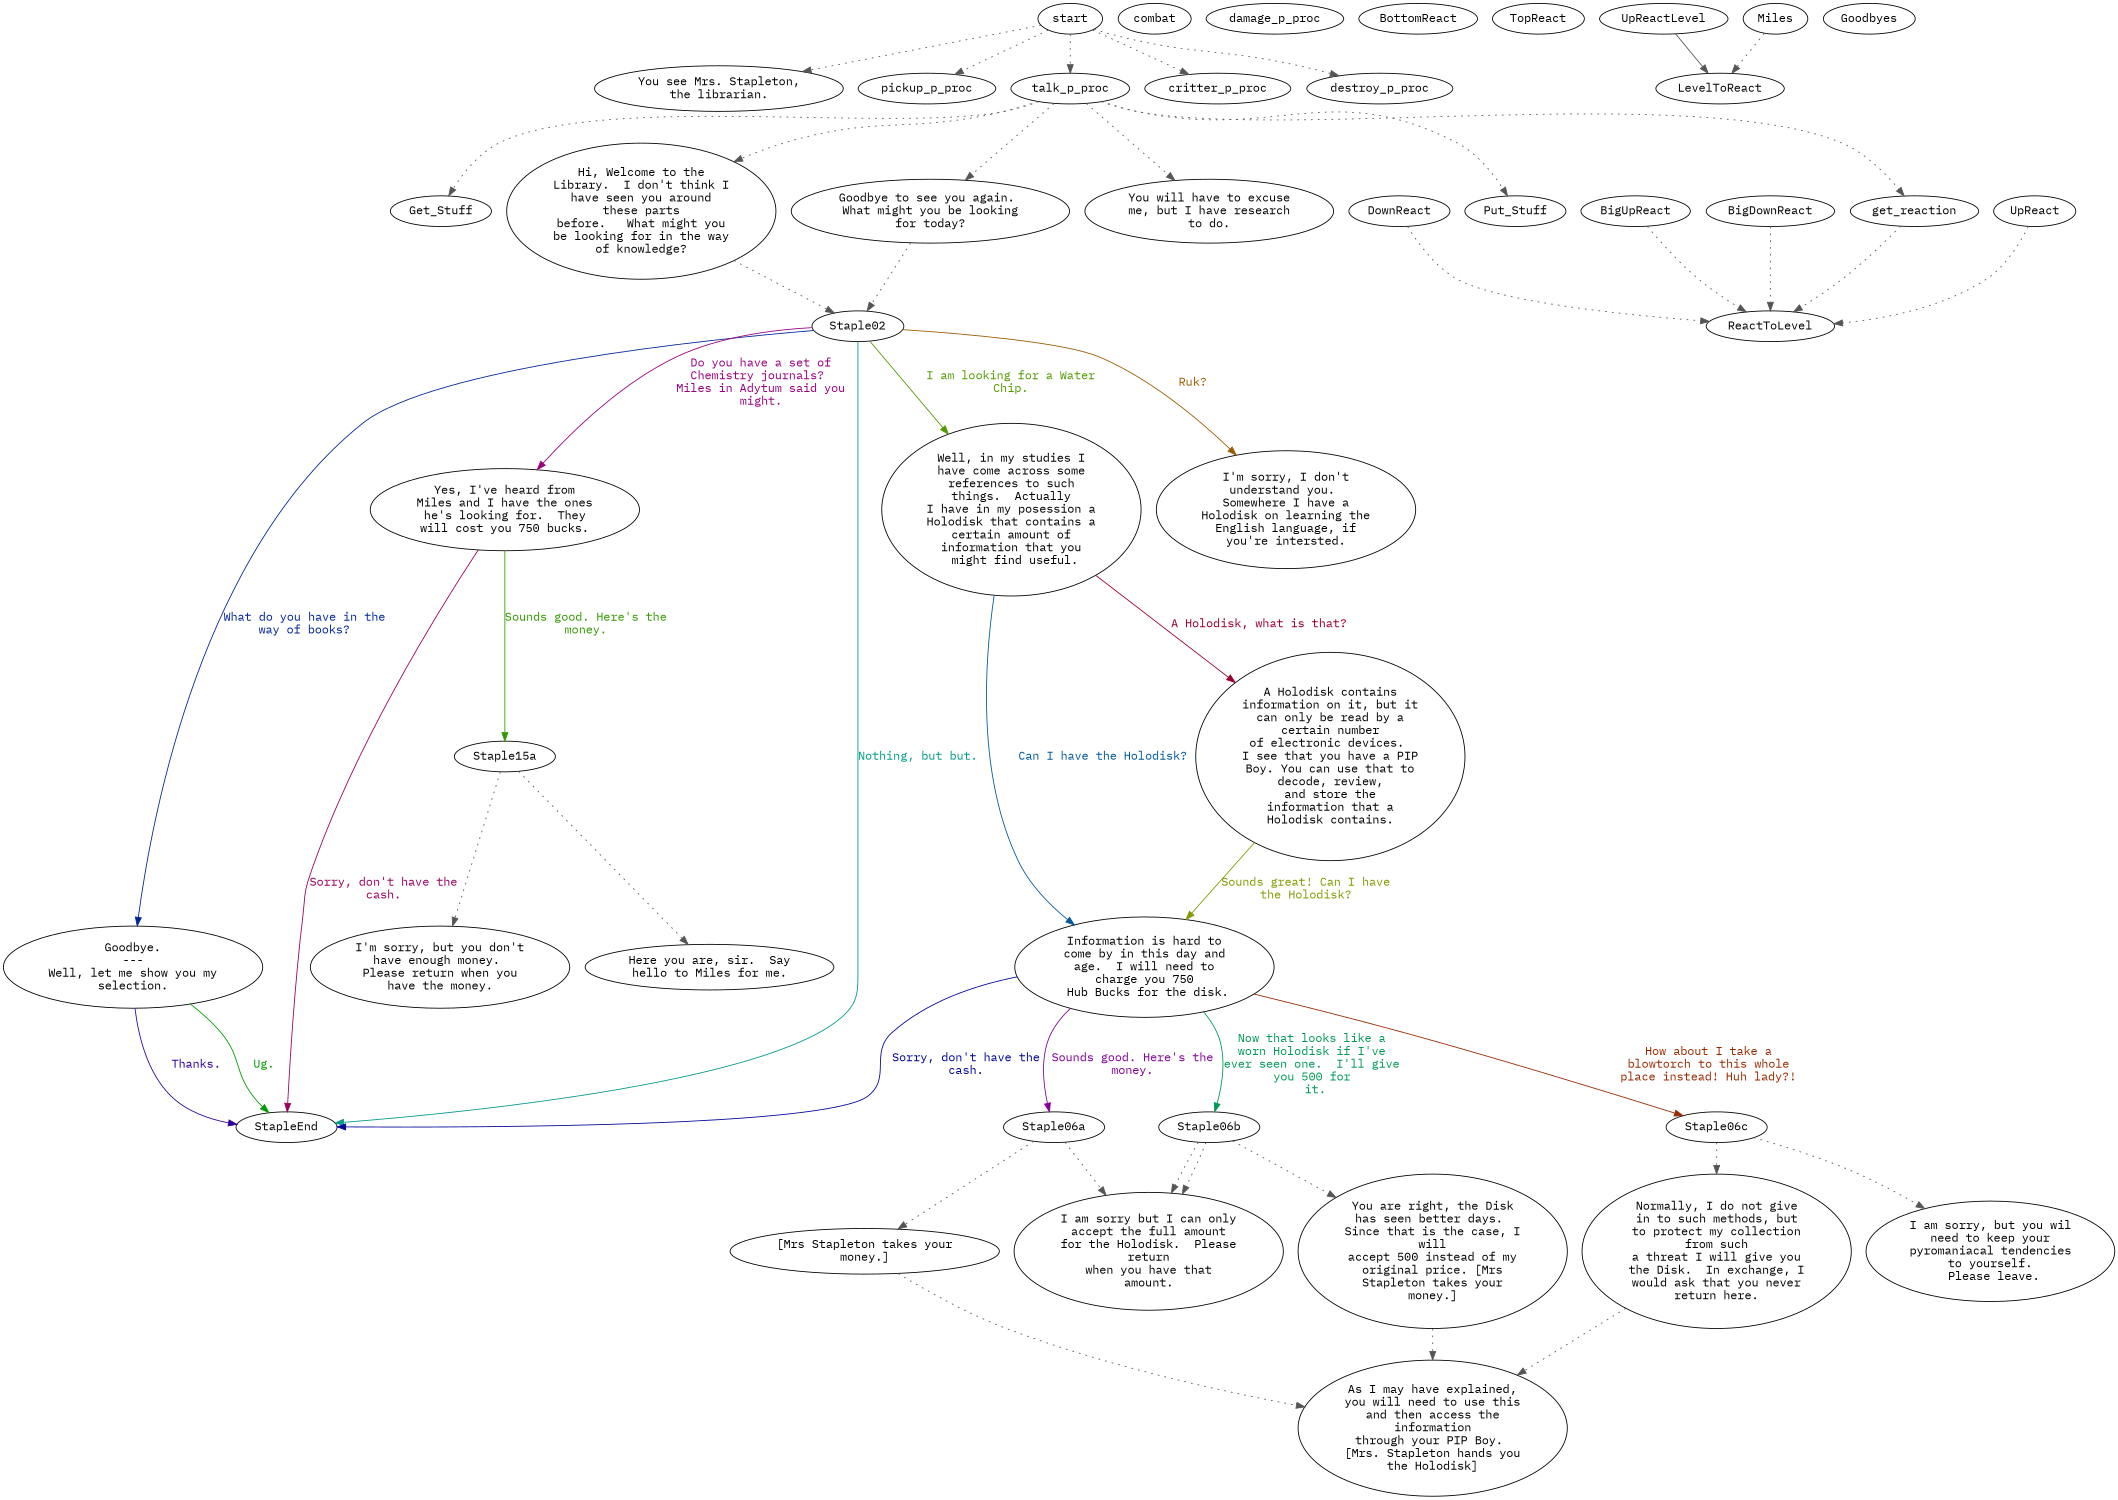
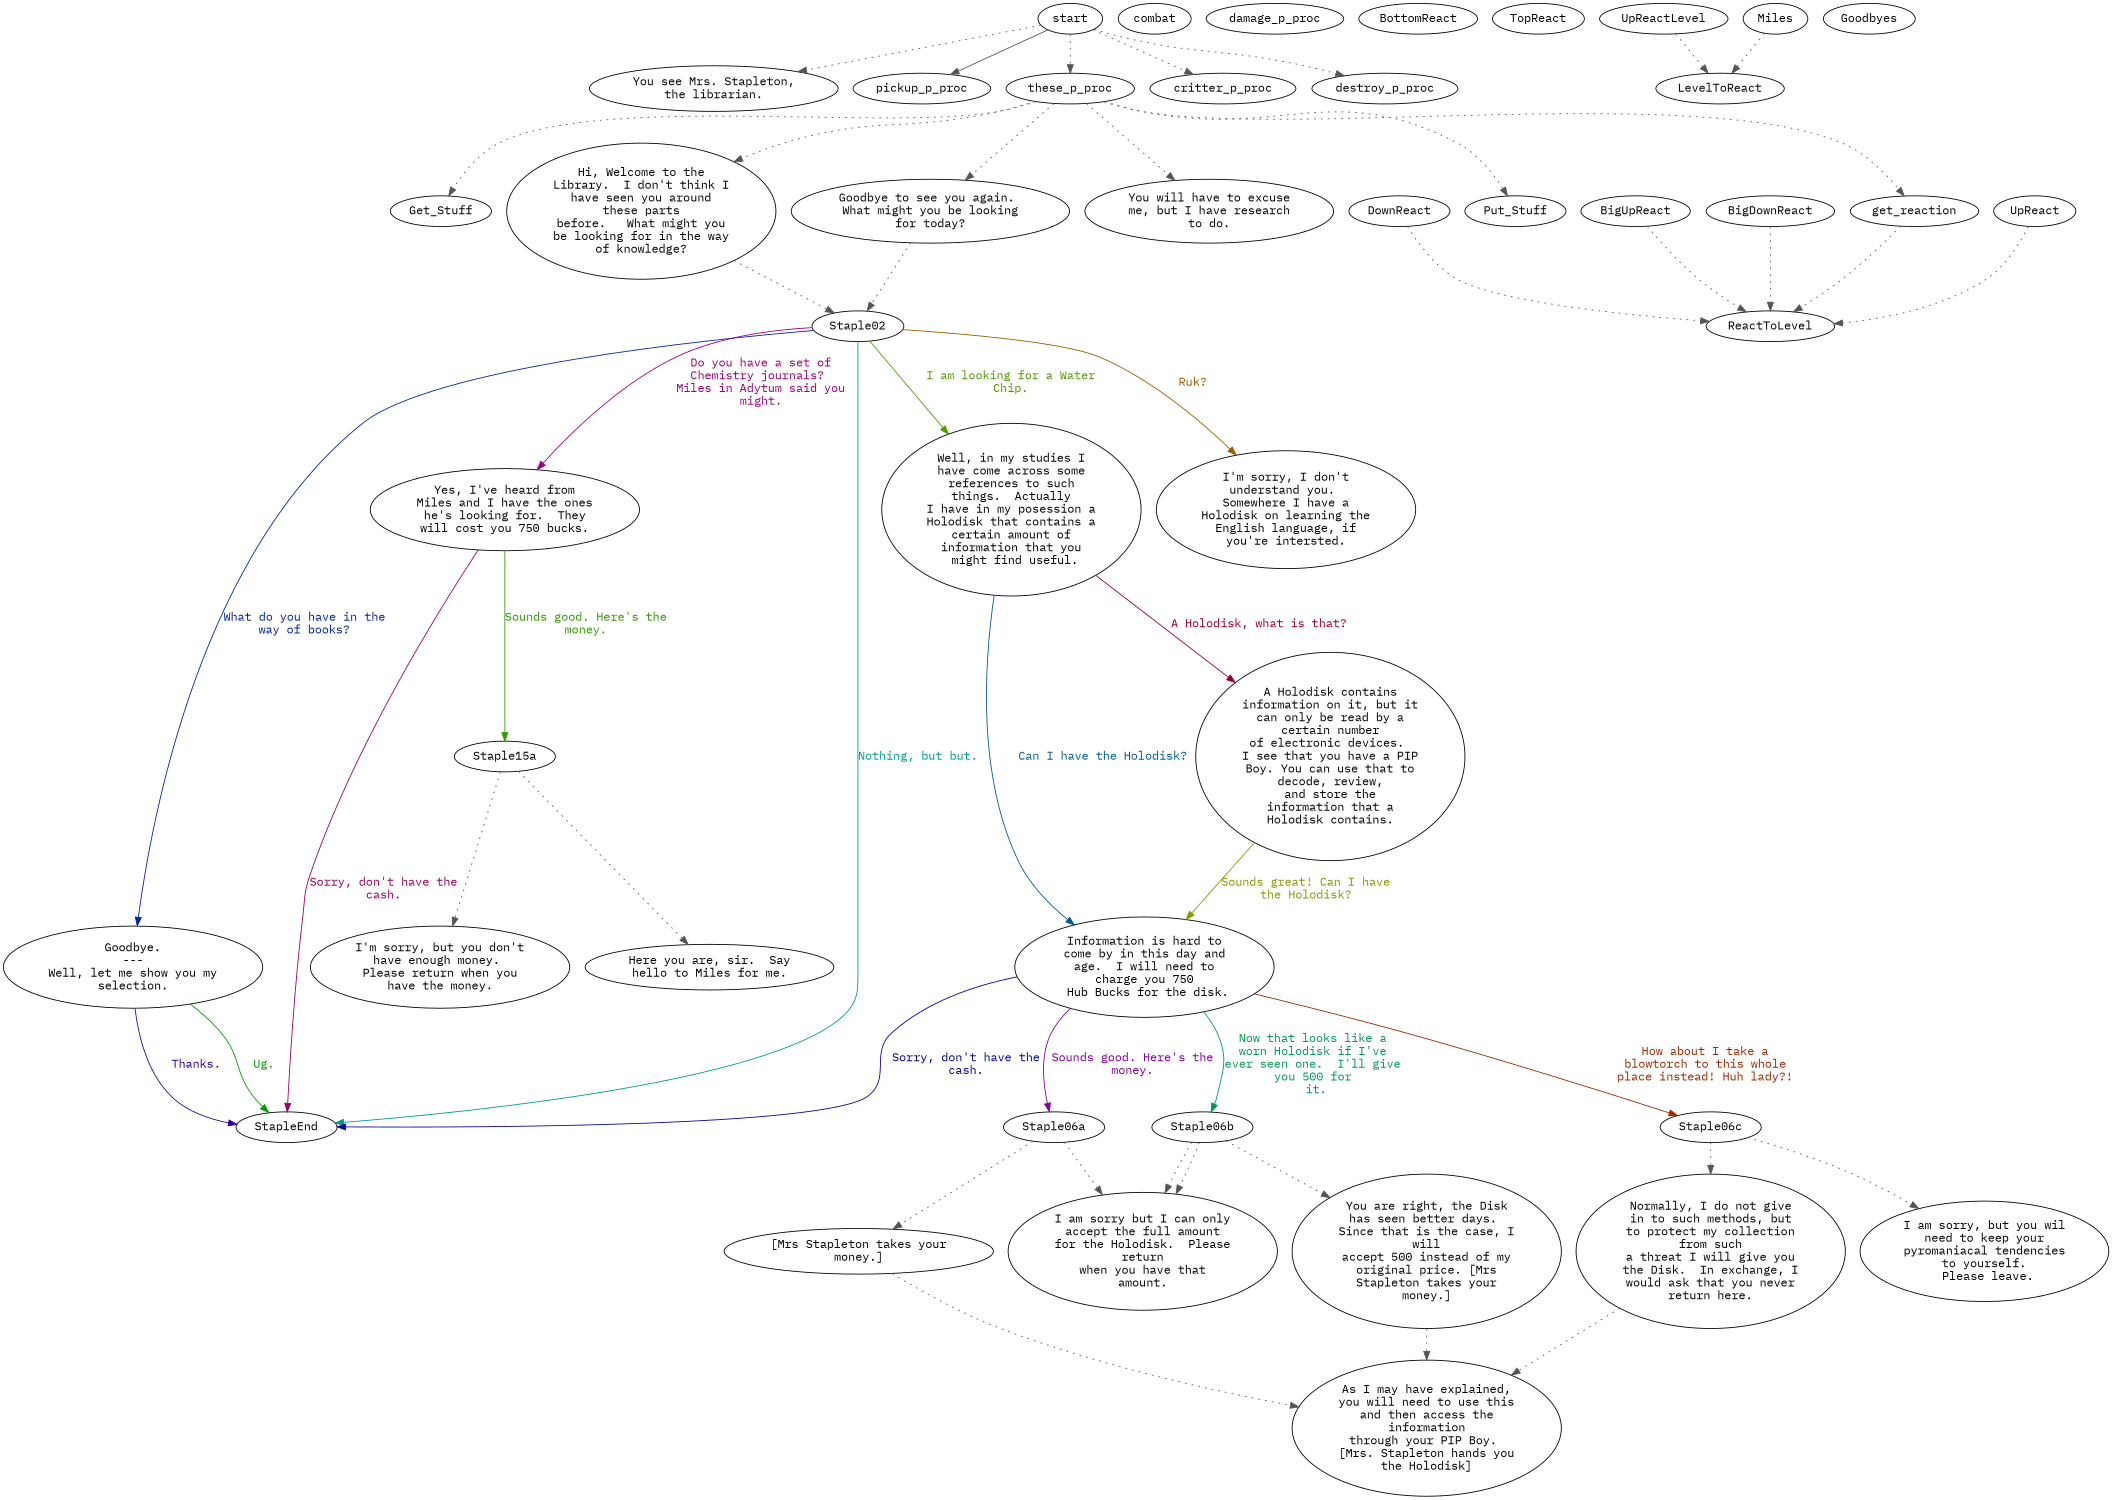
(1005, 50) -> (1003, 50)
(1689, 50) -> (1689, 50)
(1070, 89) -> (1070, 89)
